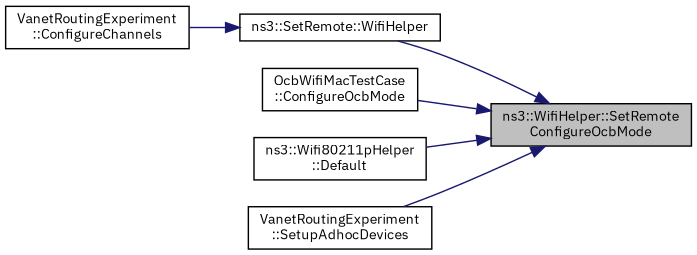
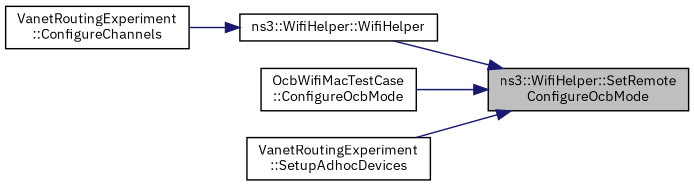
(340, 28) -> (339, 28)
(340, 159) -> none
